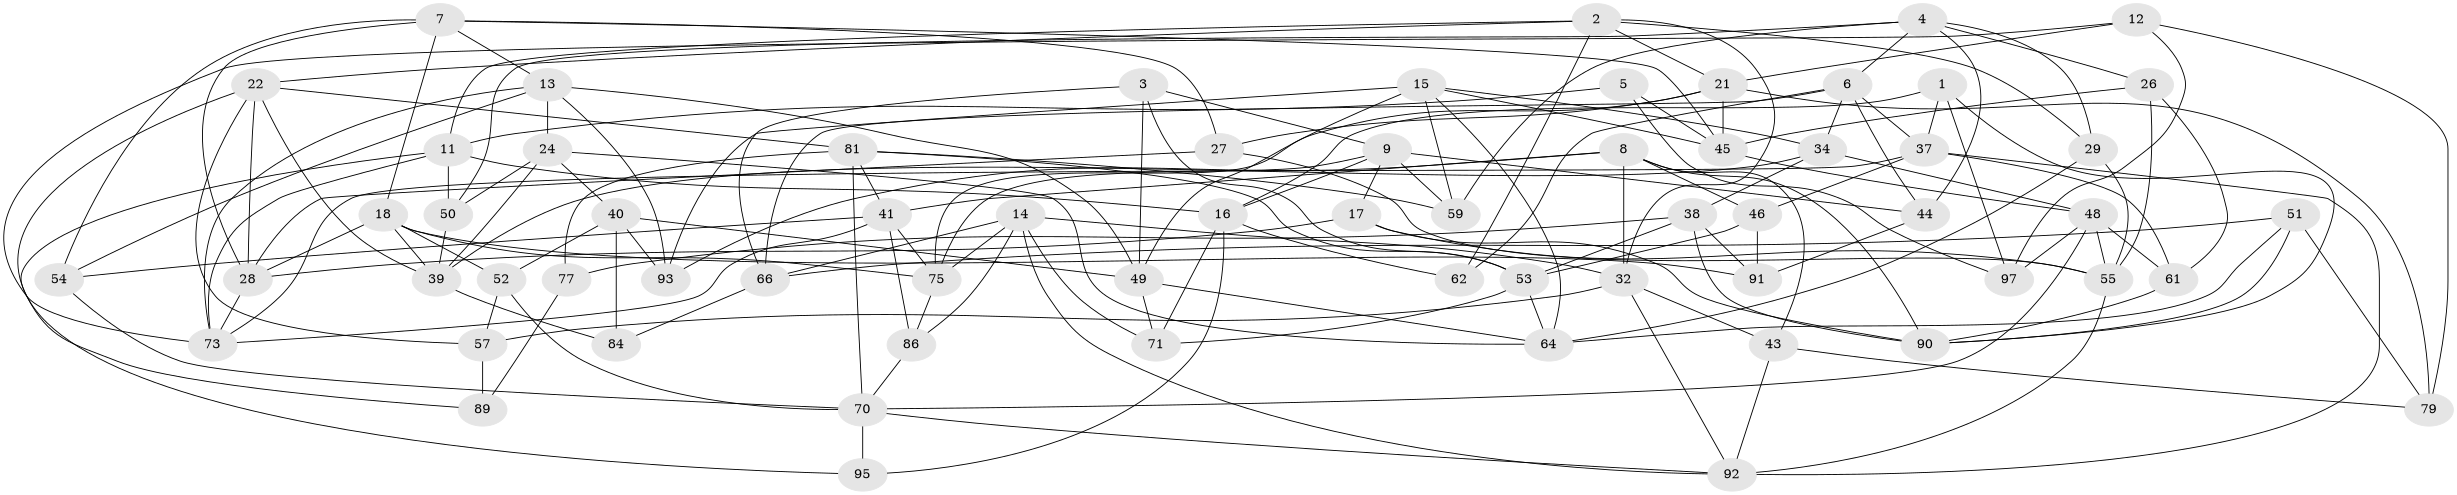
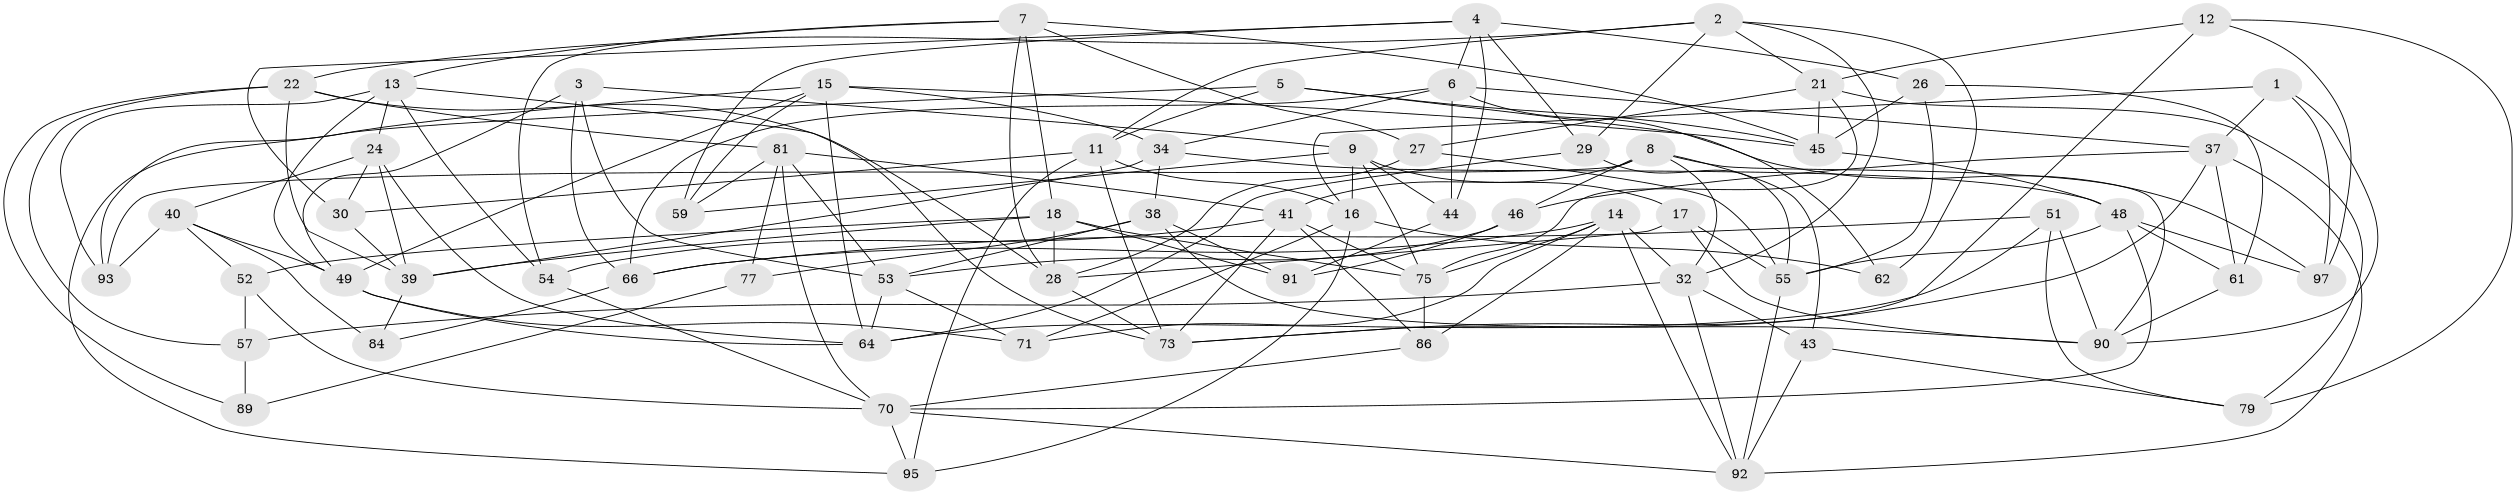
none -> (182, 157)
(448, 215) -> (341, 215)
